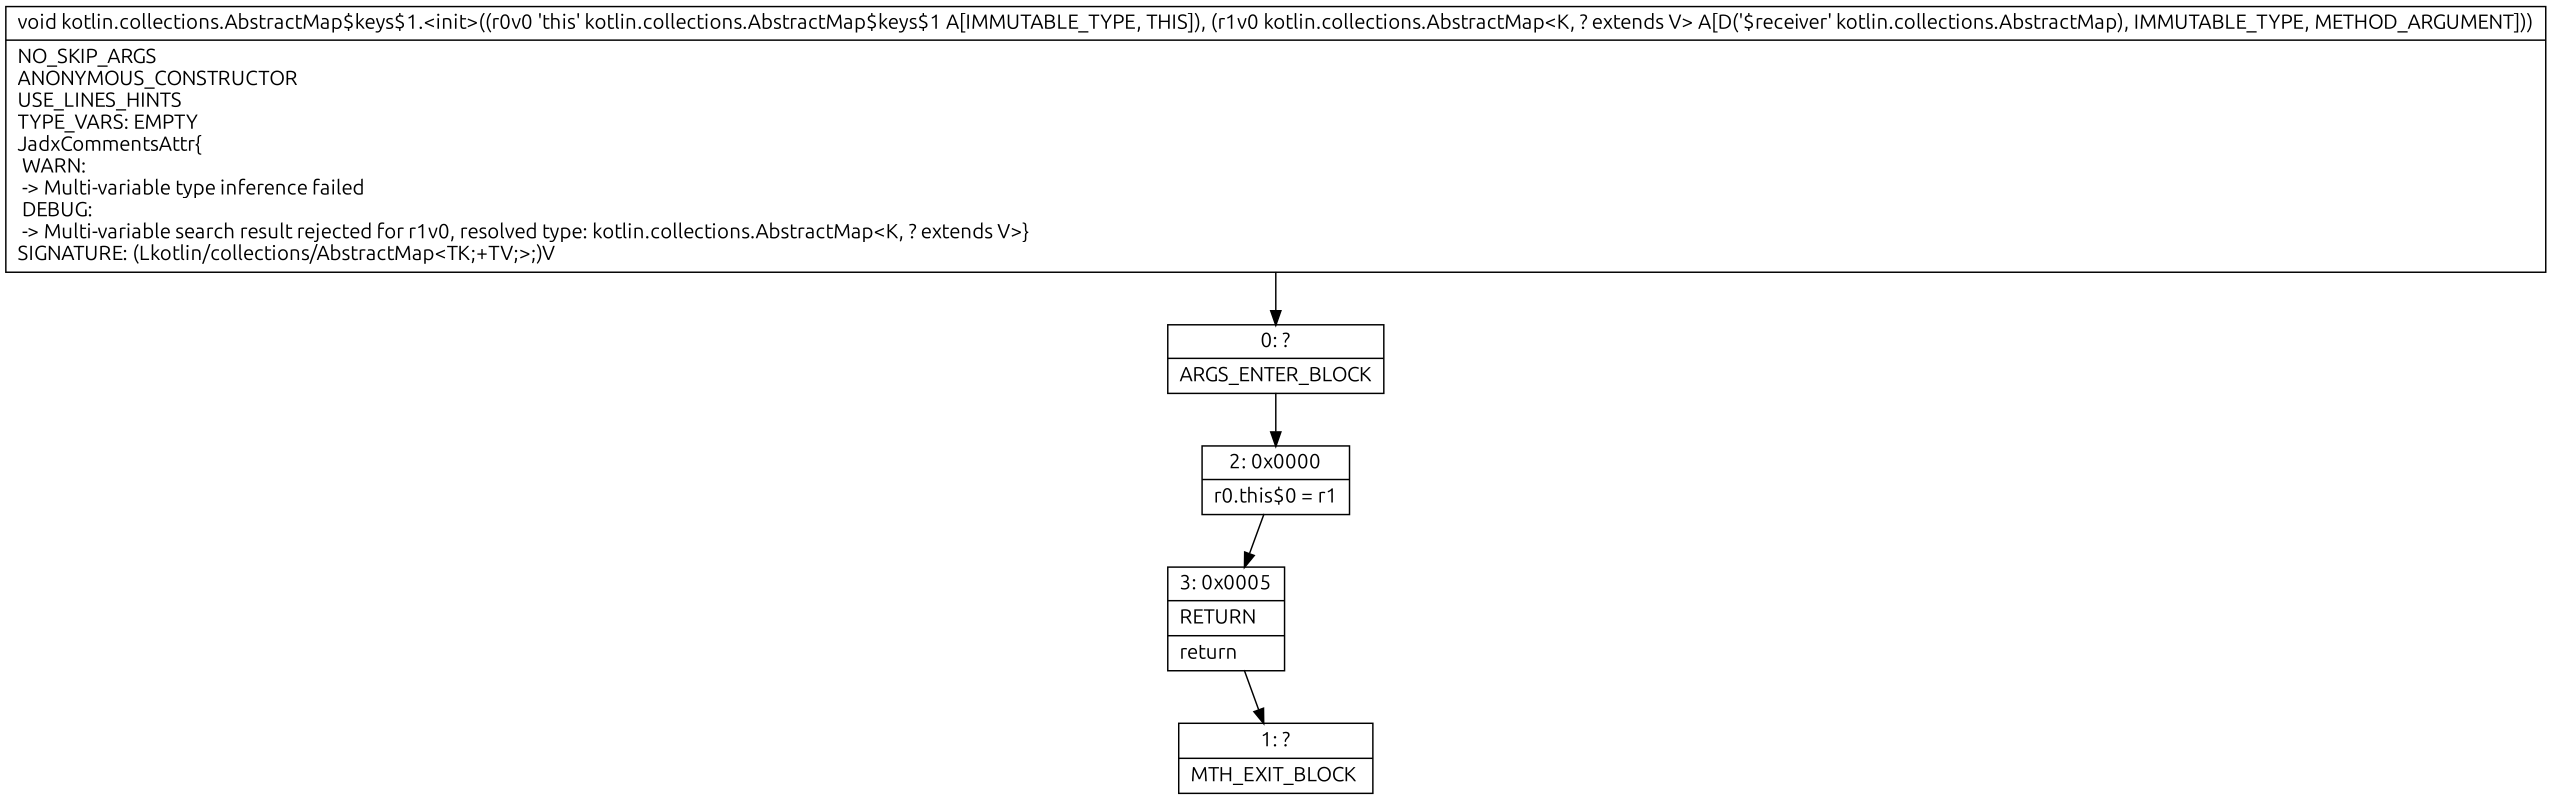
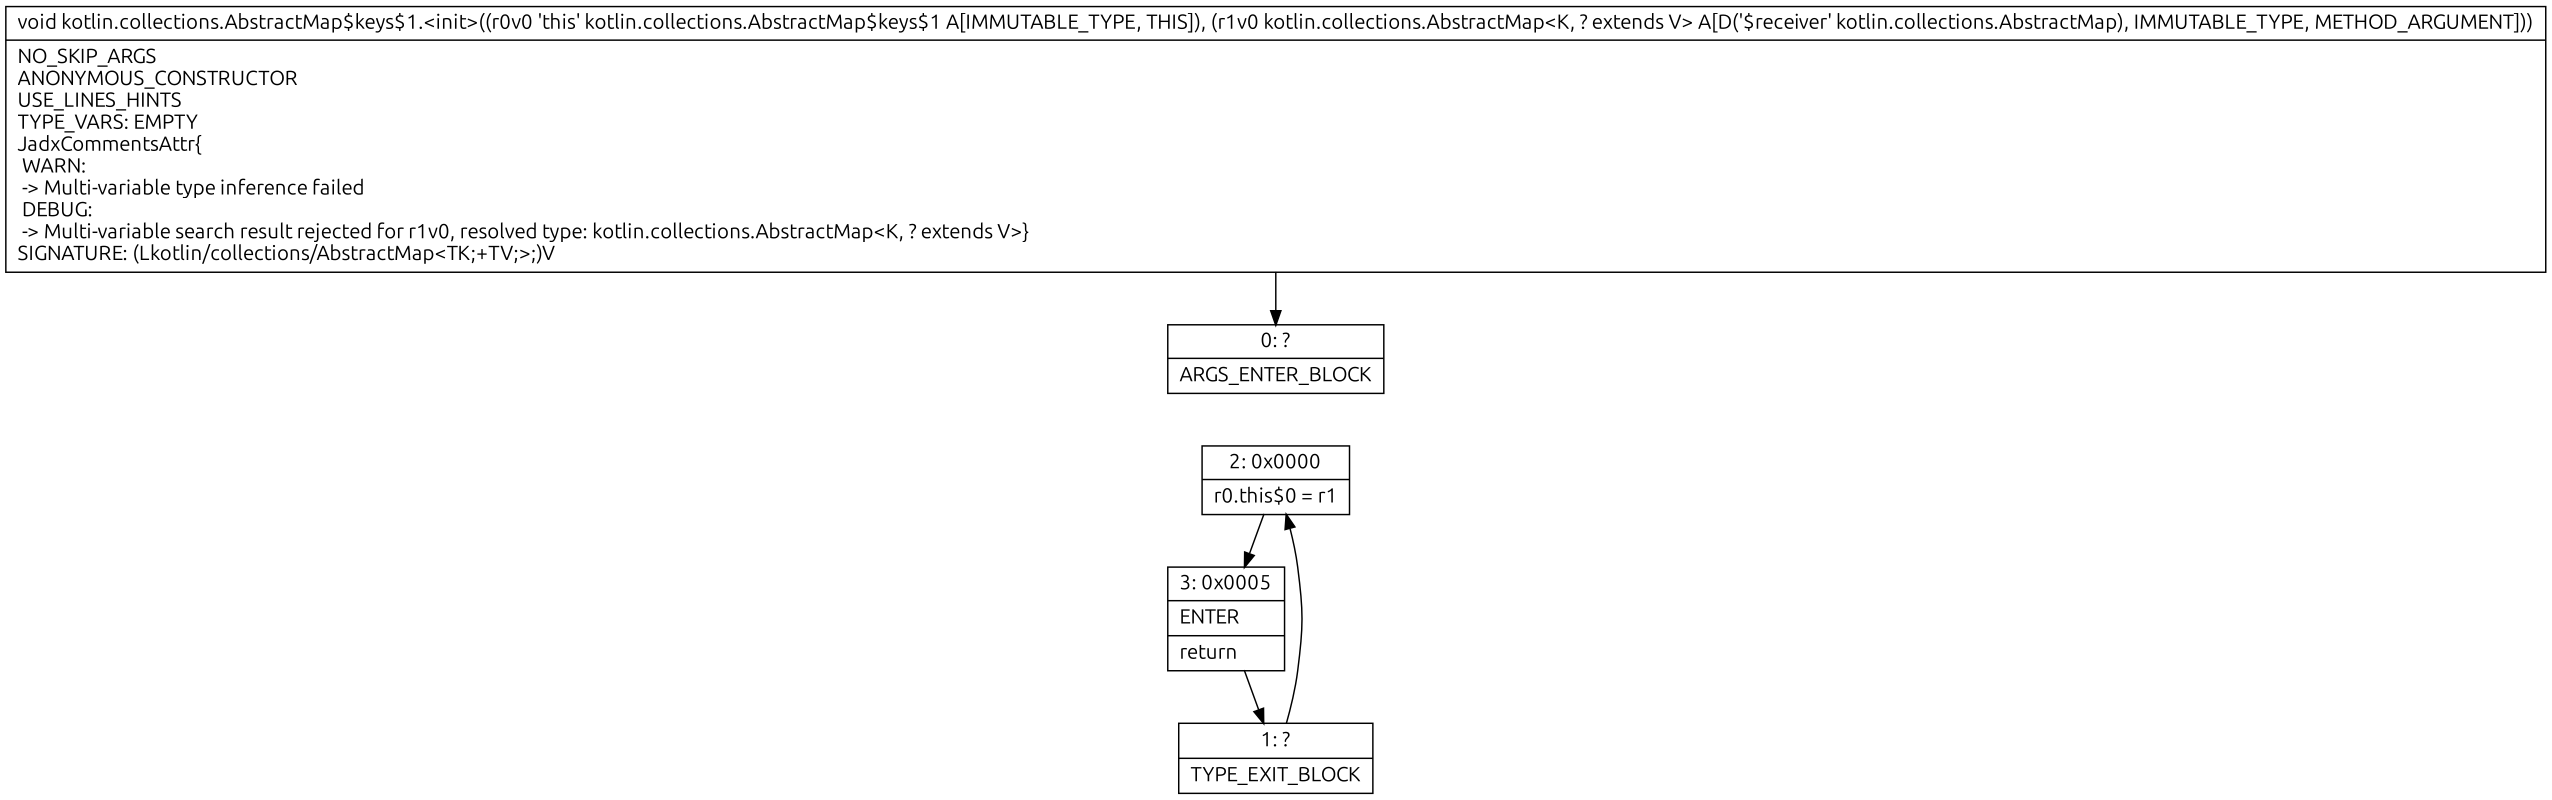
(1276, 412) -> (1302, 626)
(1218, 617) -> (1210, 617)
(1274, 775) -> (1276, 775)
